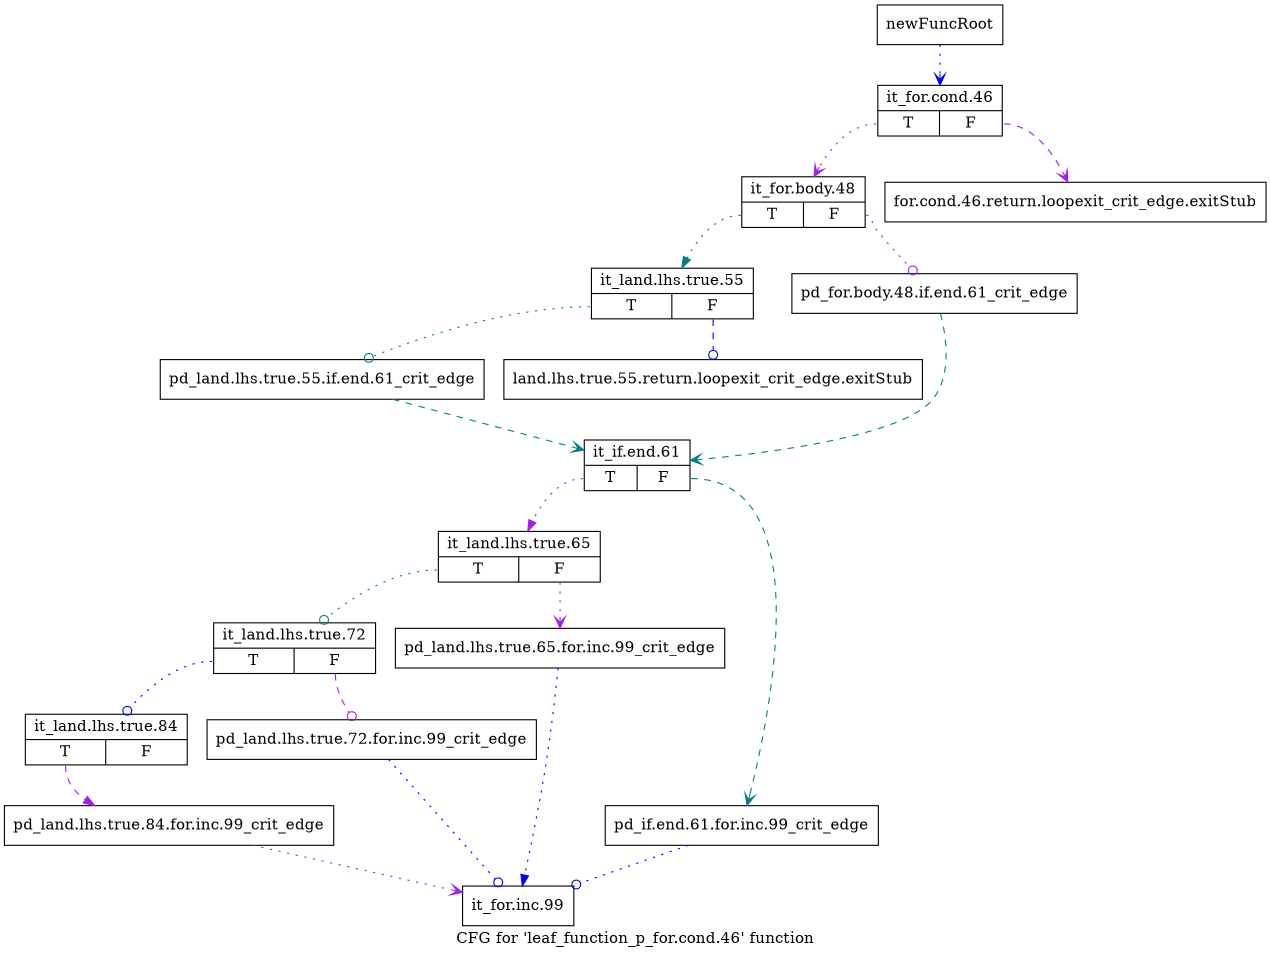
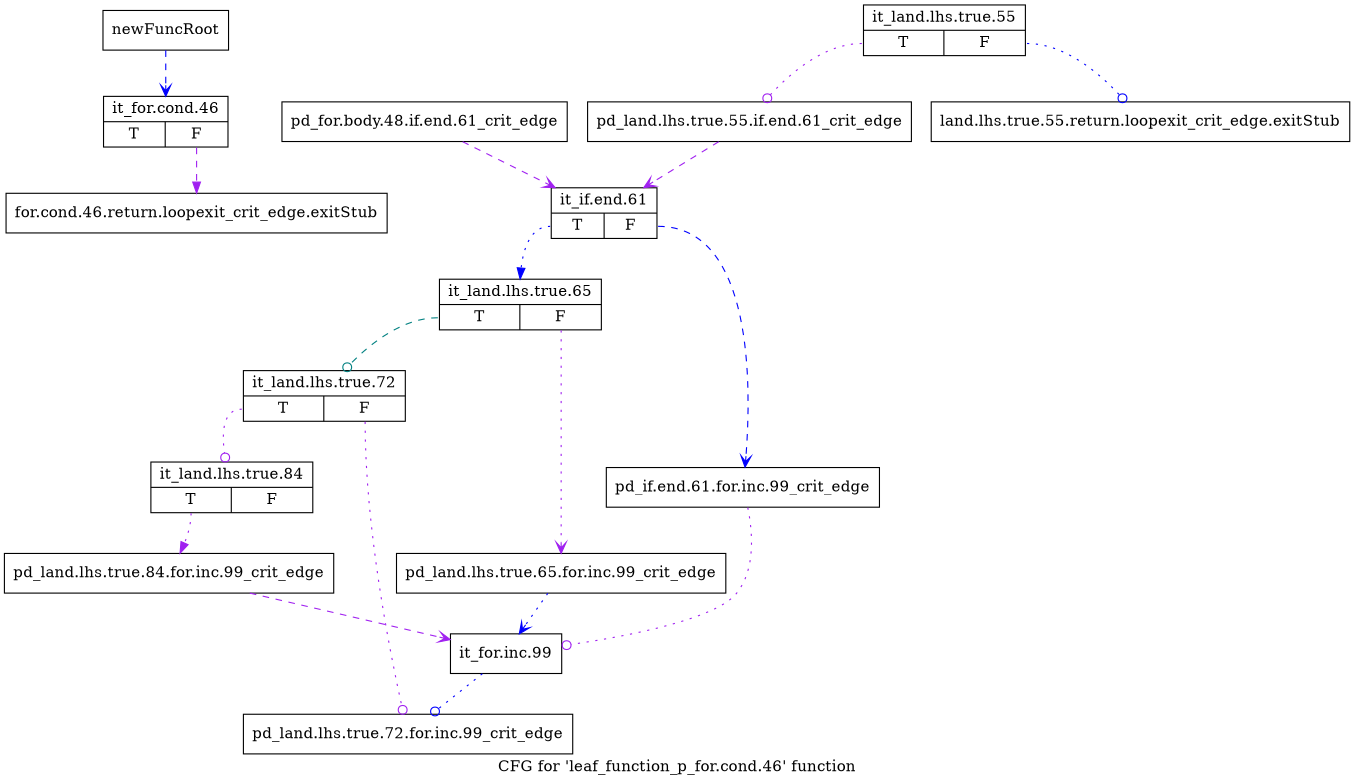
(940, 60) -> (166, 68)
(1039, 140) -> (197, 165)
(803, 202) -> none
(479, 322) -> (811, 60)
(713, 335) -> (1078, 60)
(483, 423) -> (686, 162)
(865, 433) -> (504, 162)
(552, 493) -> (528, 241)
(379, 585) -> (390, 332)
(776, 616) -> (741, 320)
(167, 676) -> (224, 426)
(339, 694) -> (376, 565)
(545, 772) -> (537, 609)
(71, 785) -> (189, 528)
(442, 819) -> (461, 691)
(634, 864) -> (700, 615)
(352, 868) -> (345, 615)
